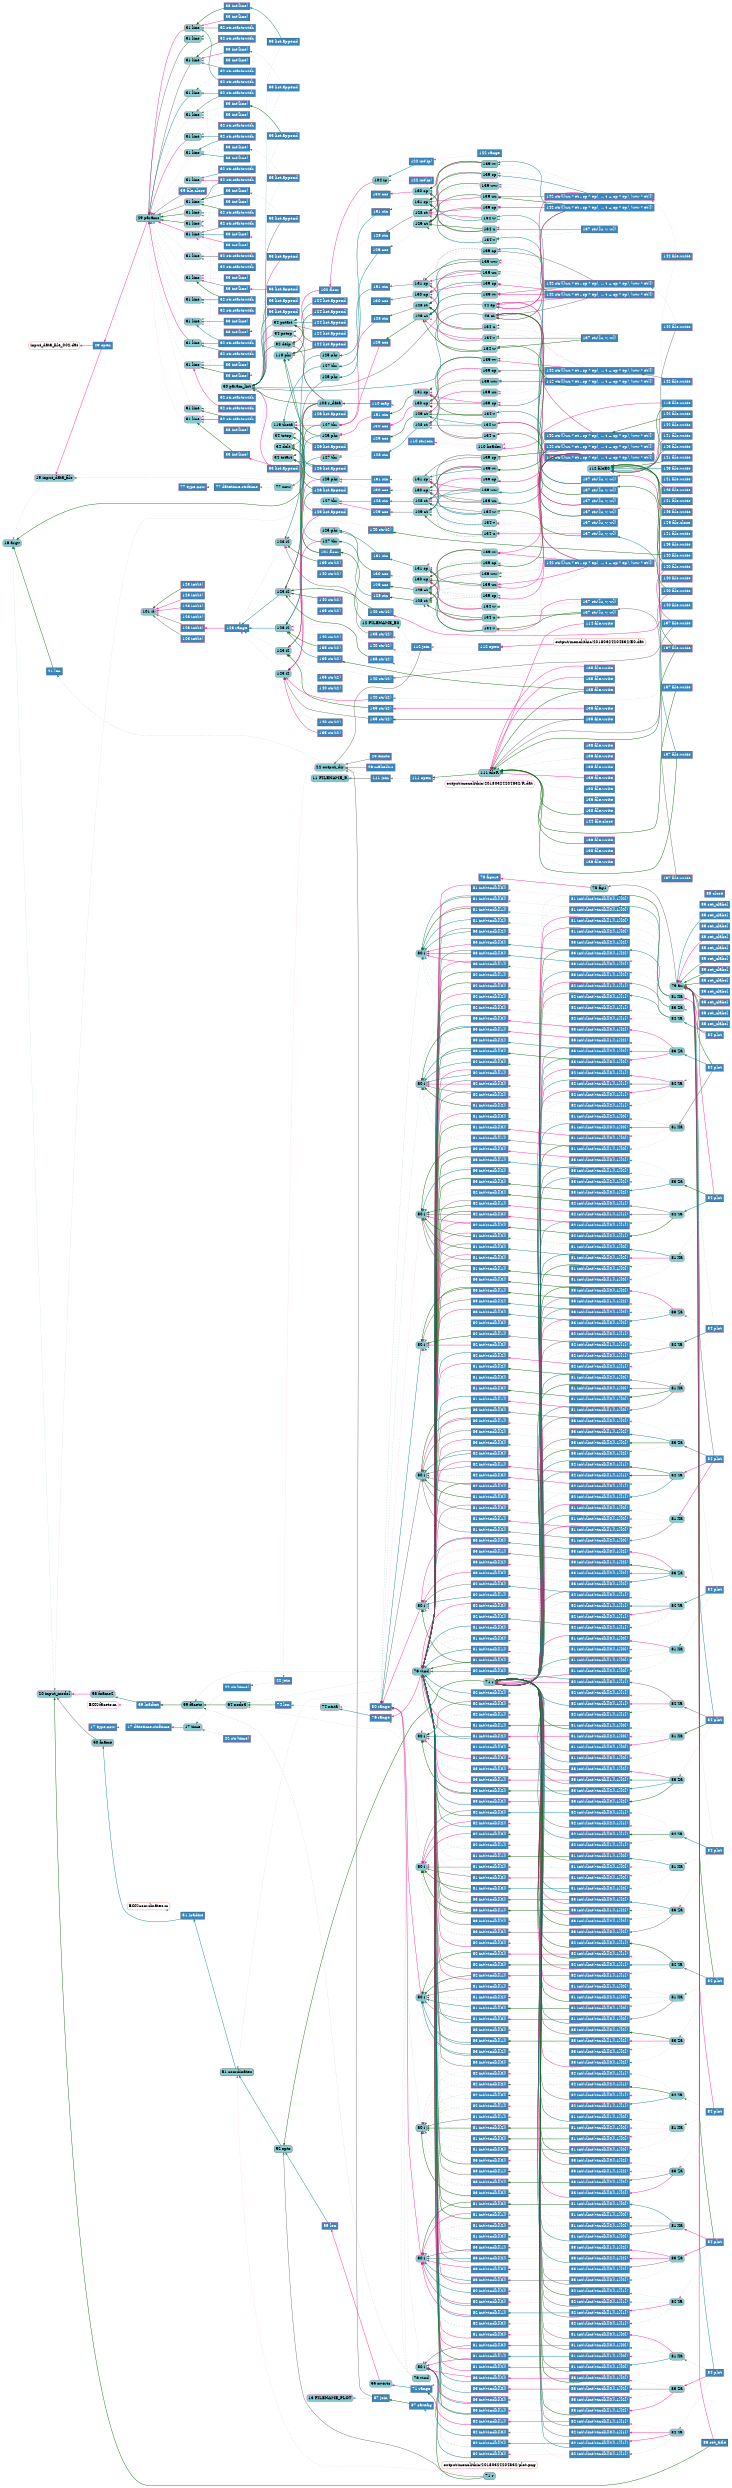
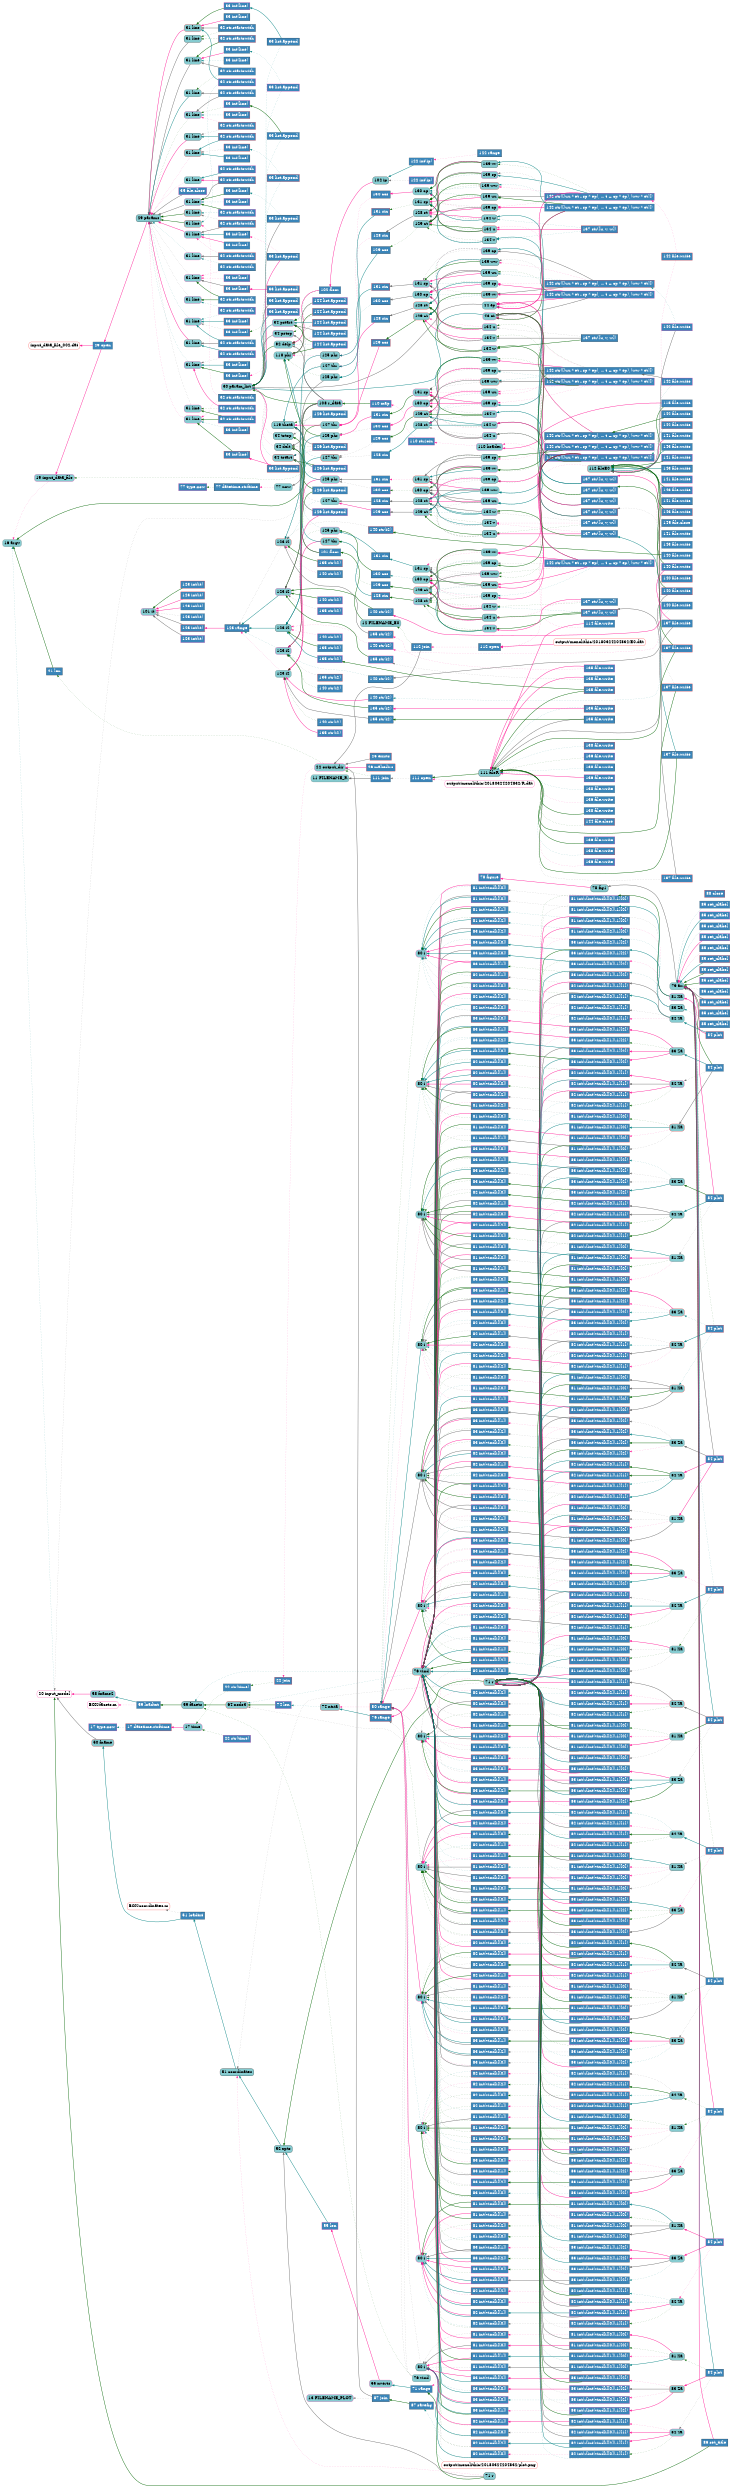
(54, 1694) -> (54, 1694)
